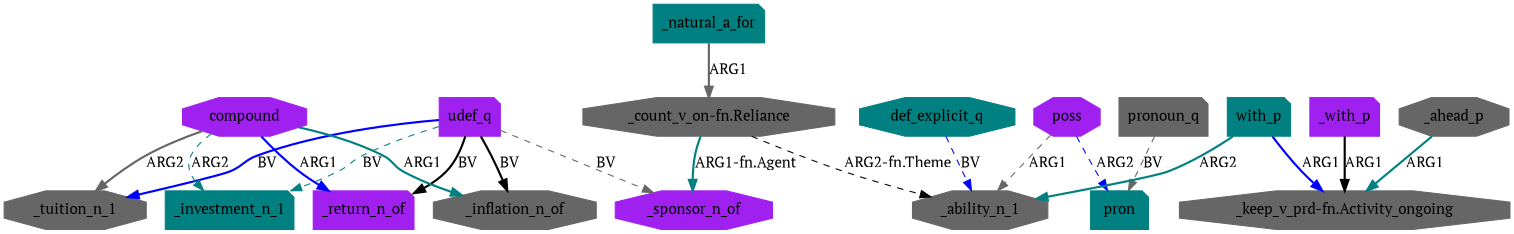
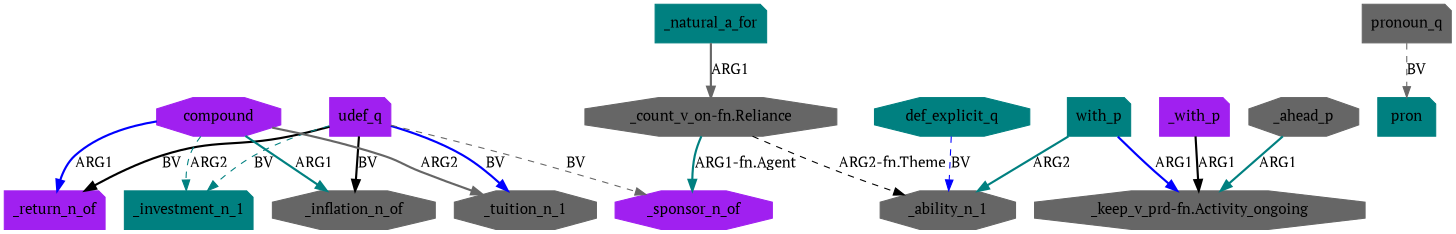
(1067, 117) -> none
